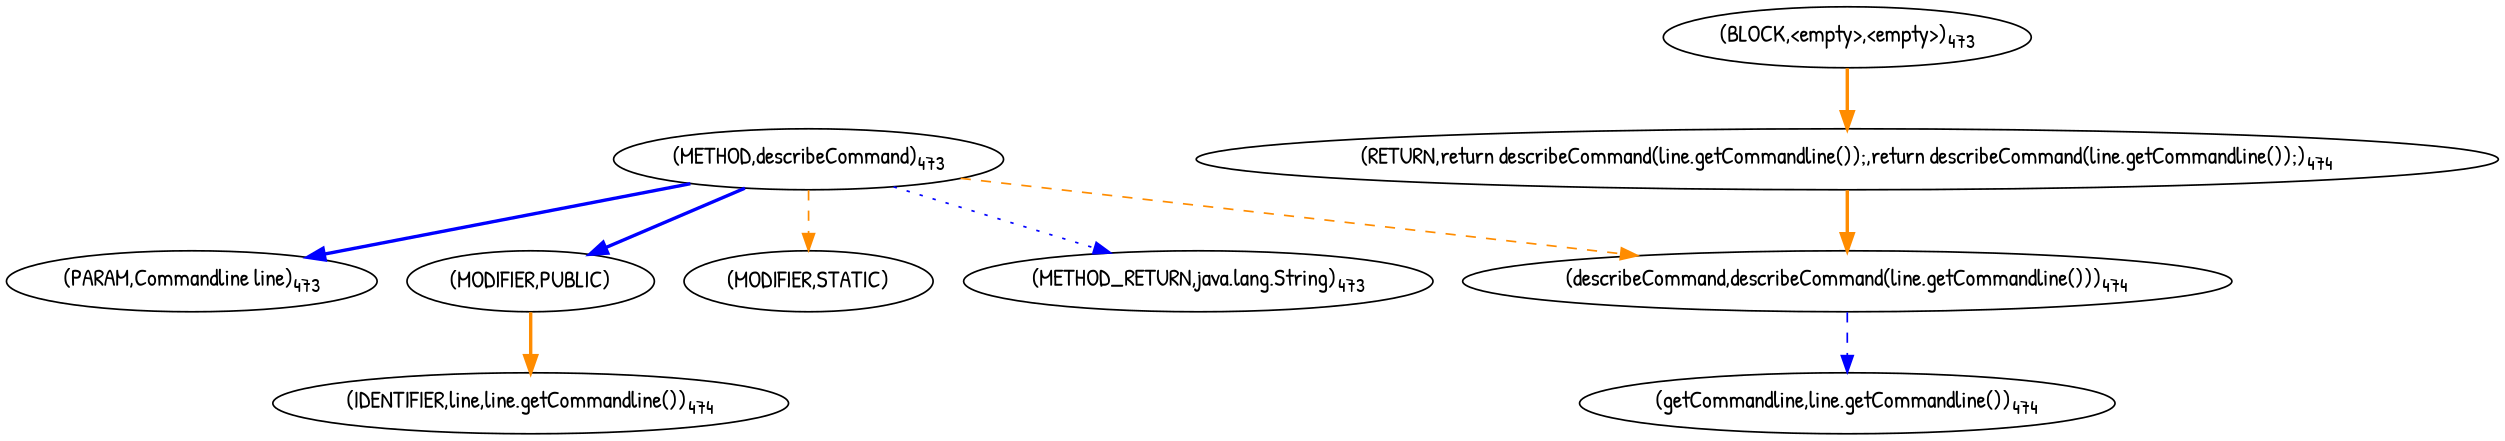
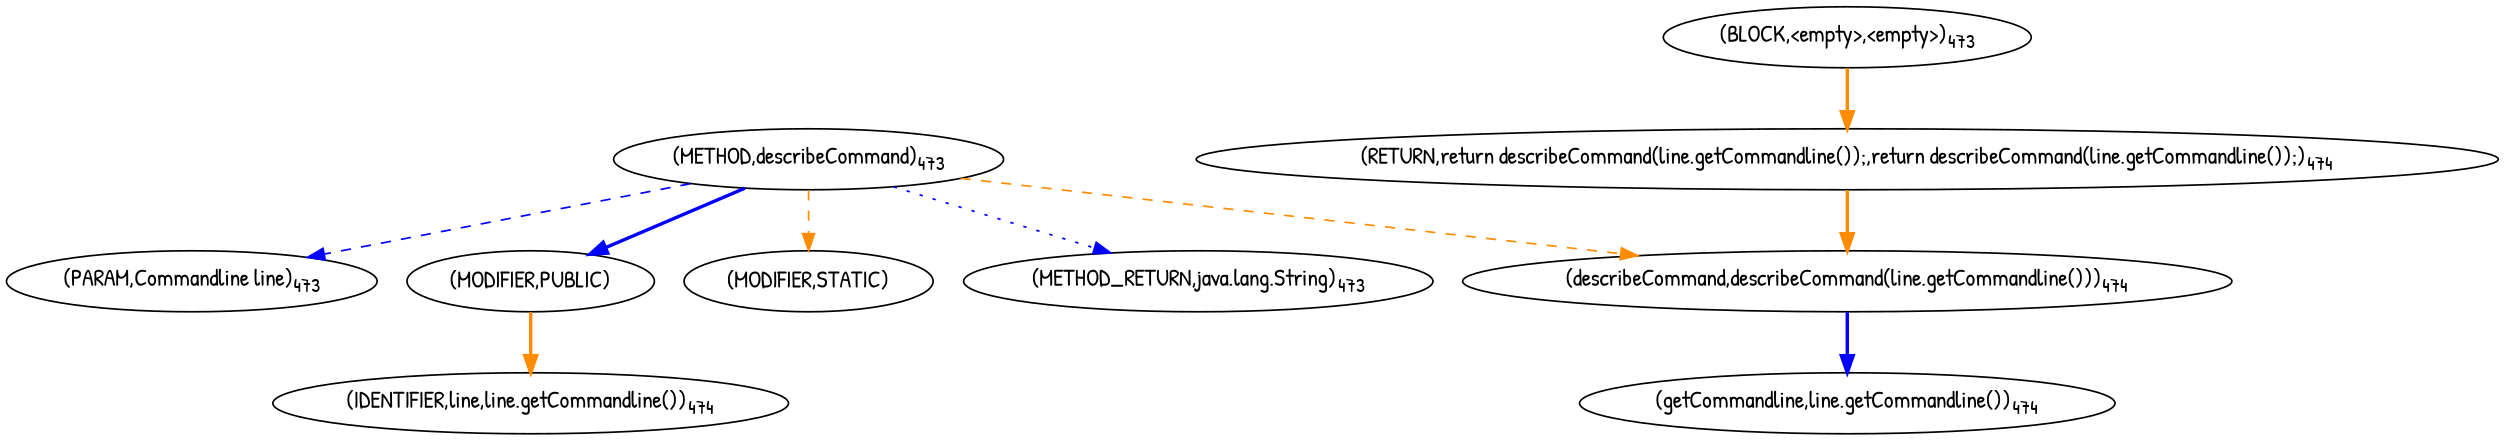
(507, 219) -> (507, 219)
(1847, 334) -> (1847, 334)
